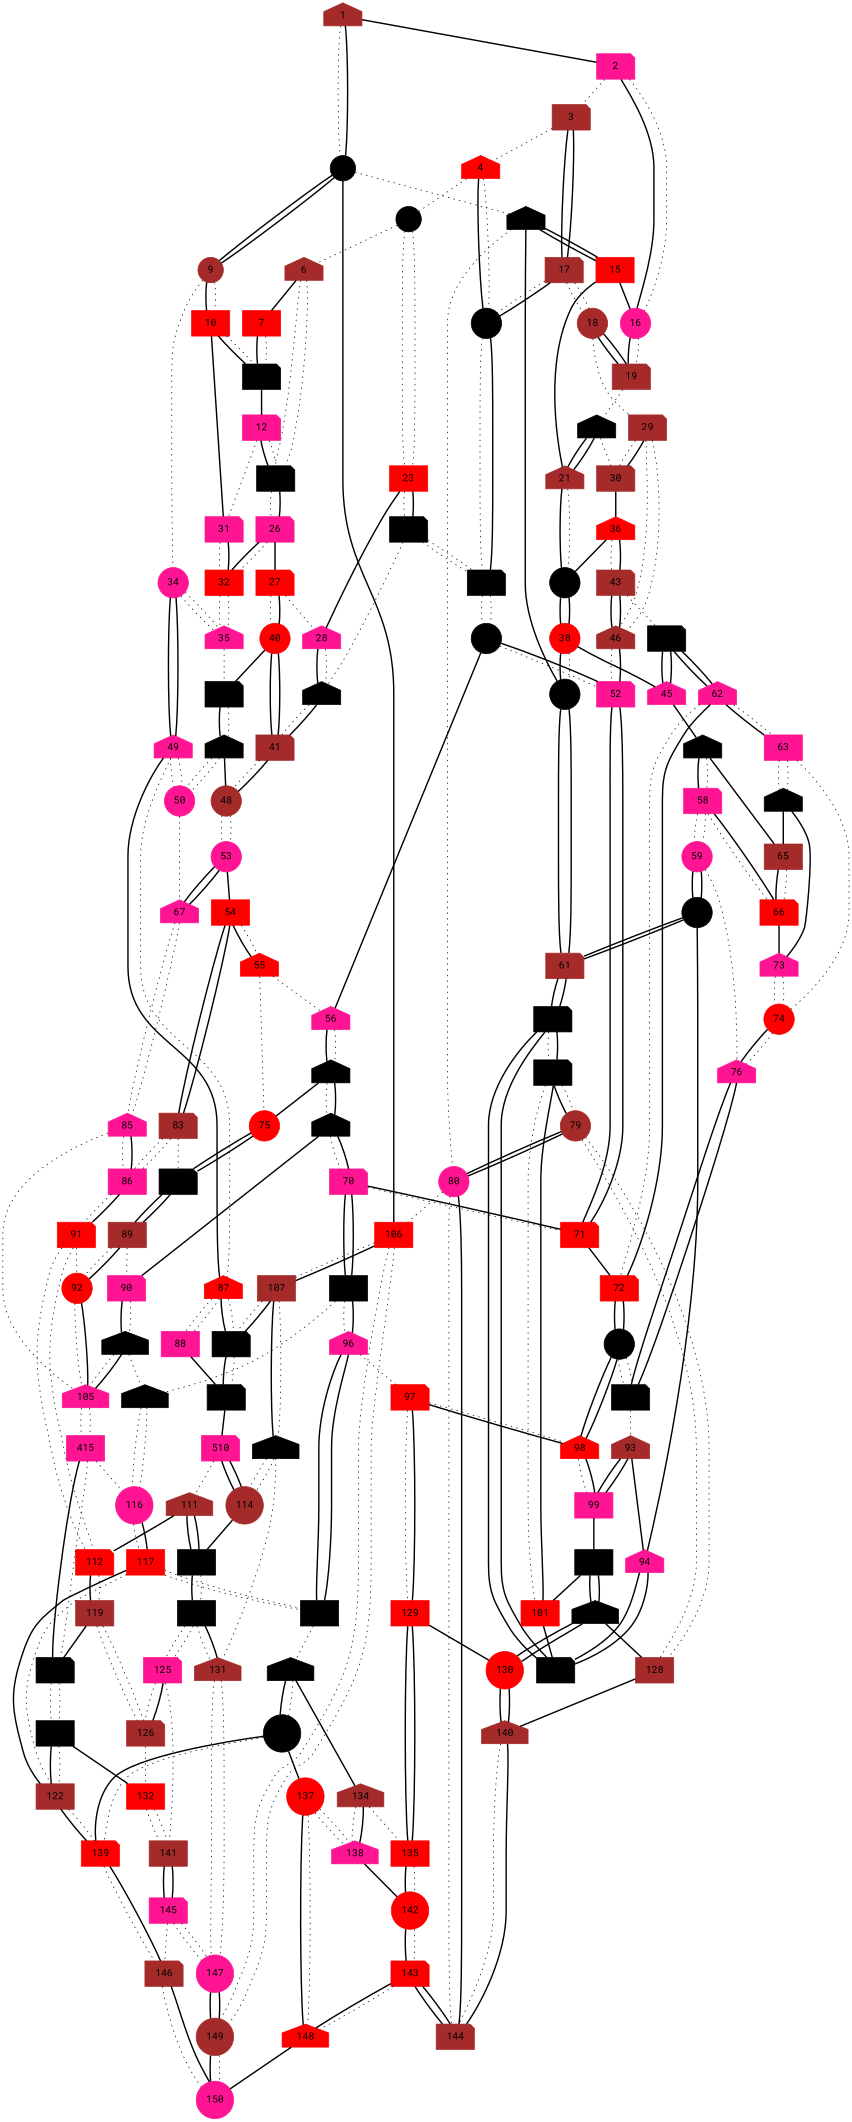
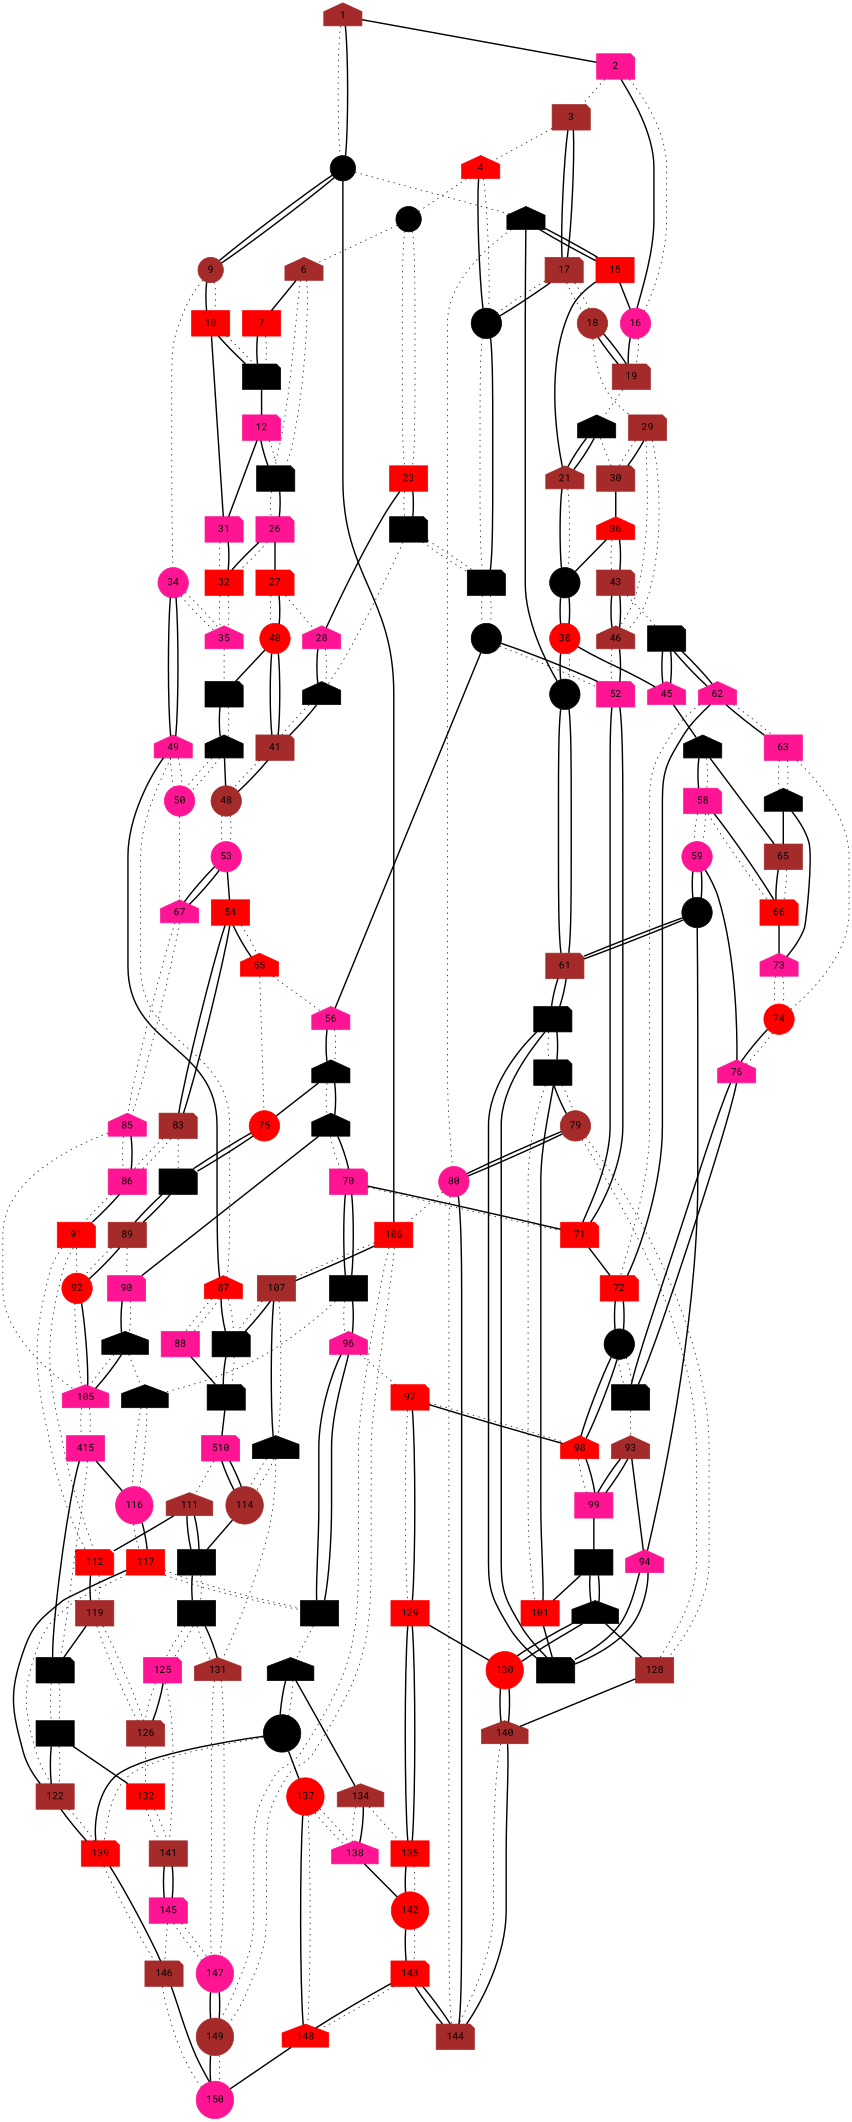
(243, 478) -> (243, 478)
(732, 963) -> (732, 963)
(109, 1476) -> (109, 1476)
